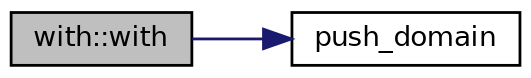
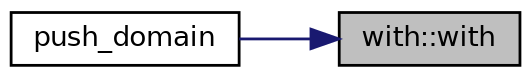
(228, 39) -> (275, 39)
